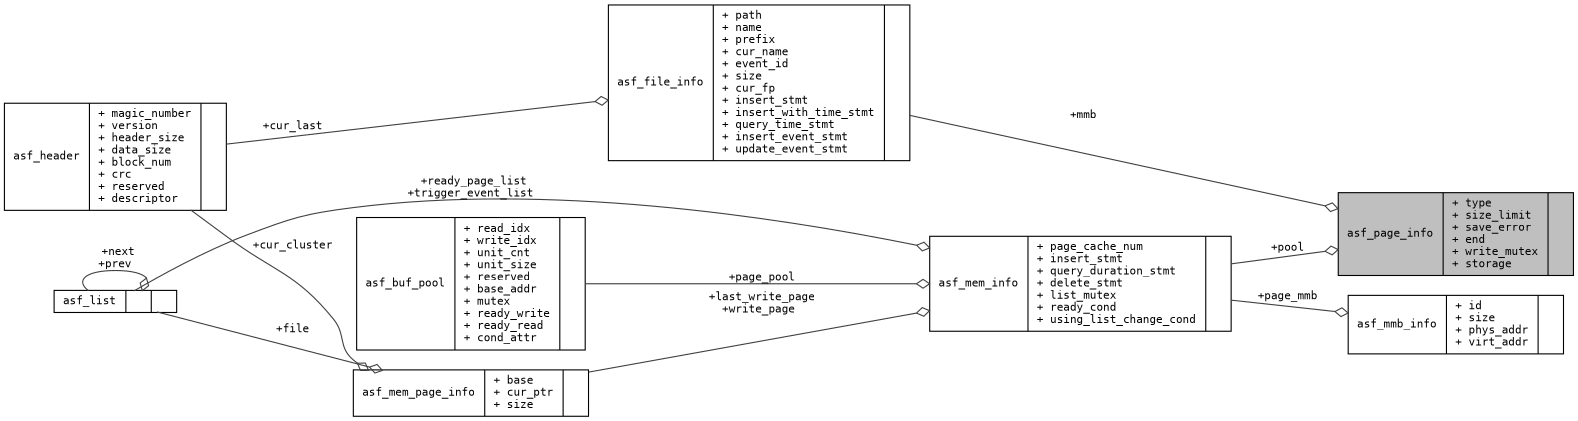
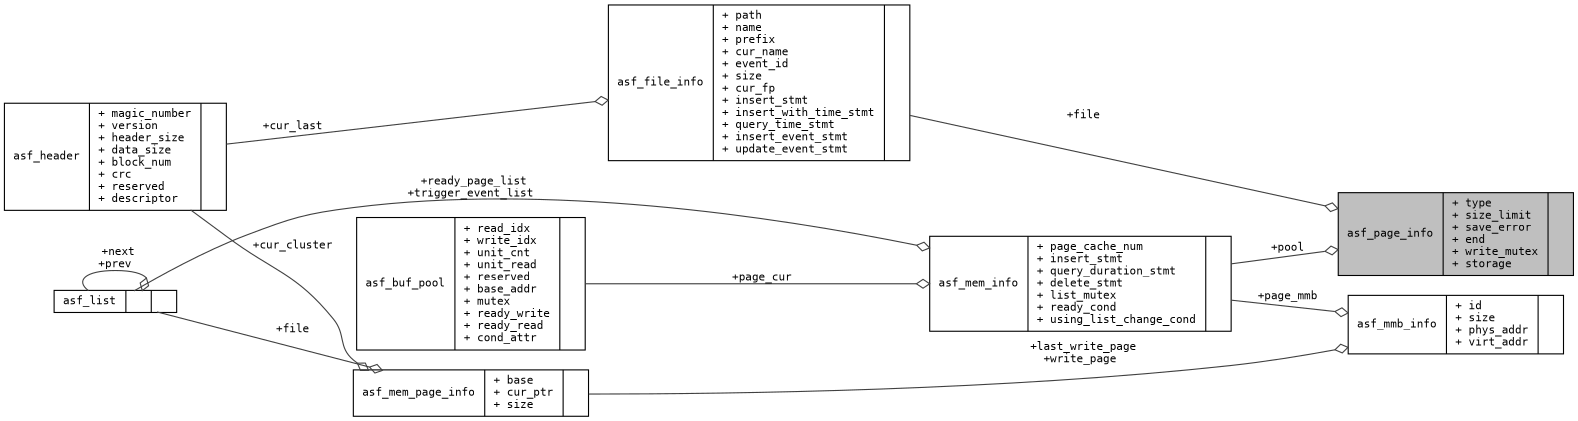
(1080, 115) -> (1080, 115)
(501, 265) -> (501, 265)
(759, 278) -> (759, 278)
(753, 343) -> (963, 386)
